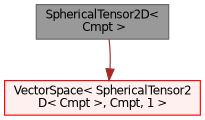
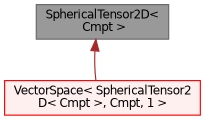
(110, 54) -> (95, 66)
